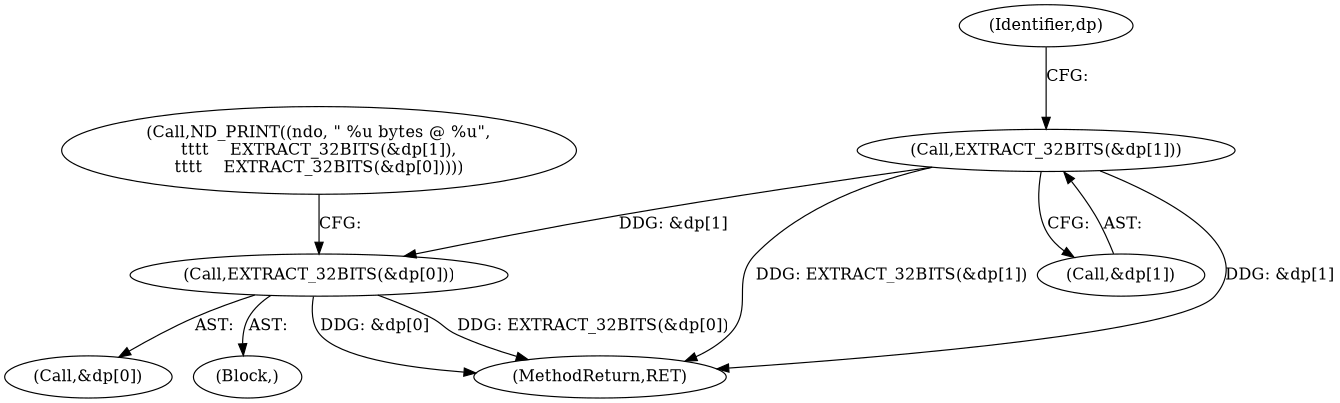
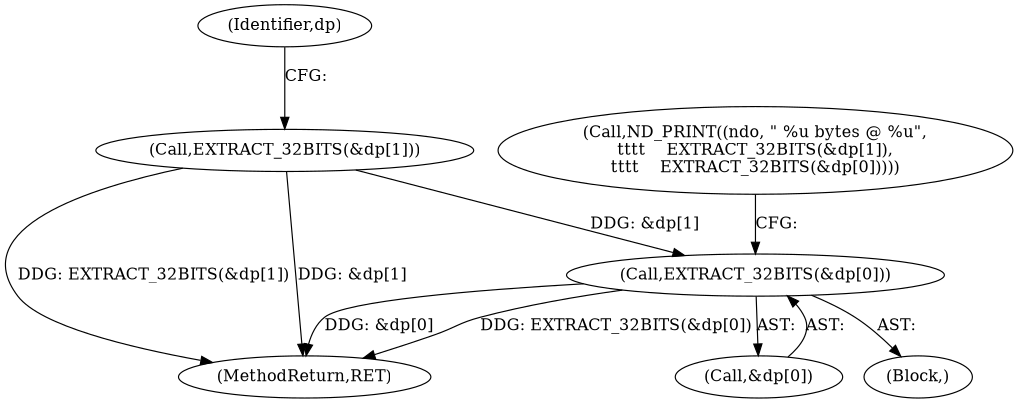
(1121, 275) -> none
none -> (806, 332)
